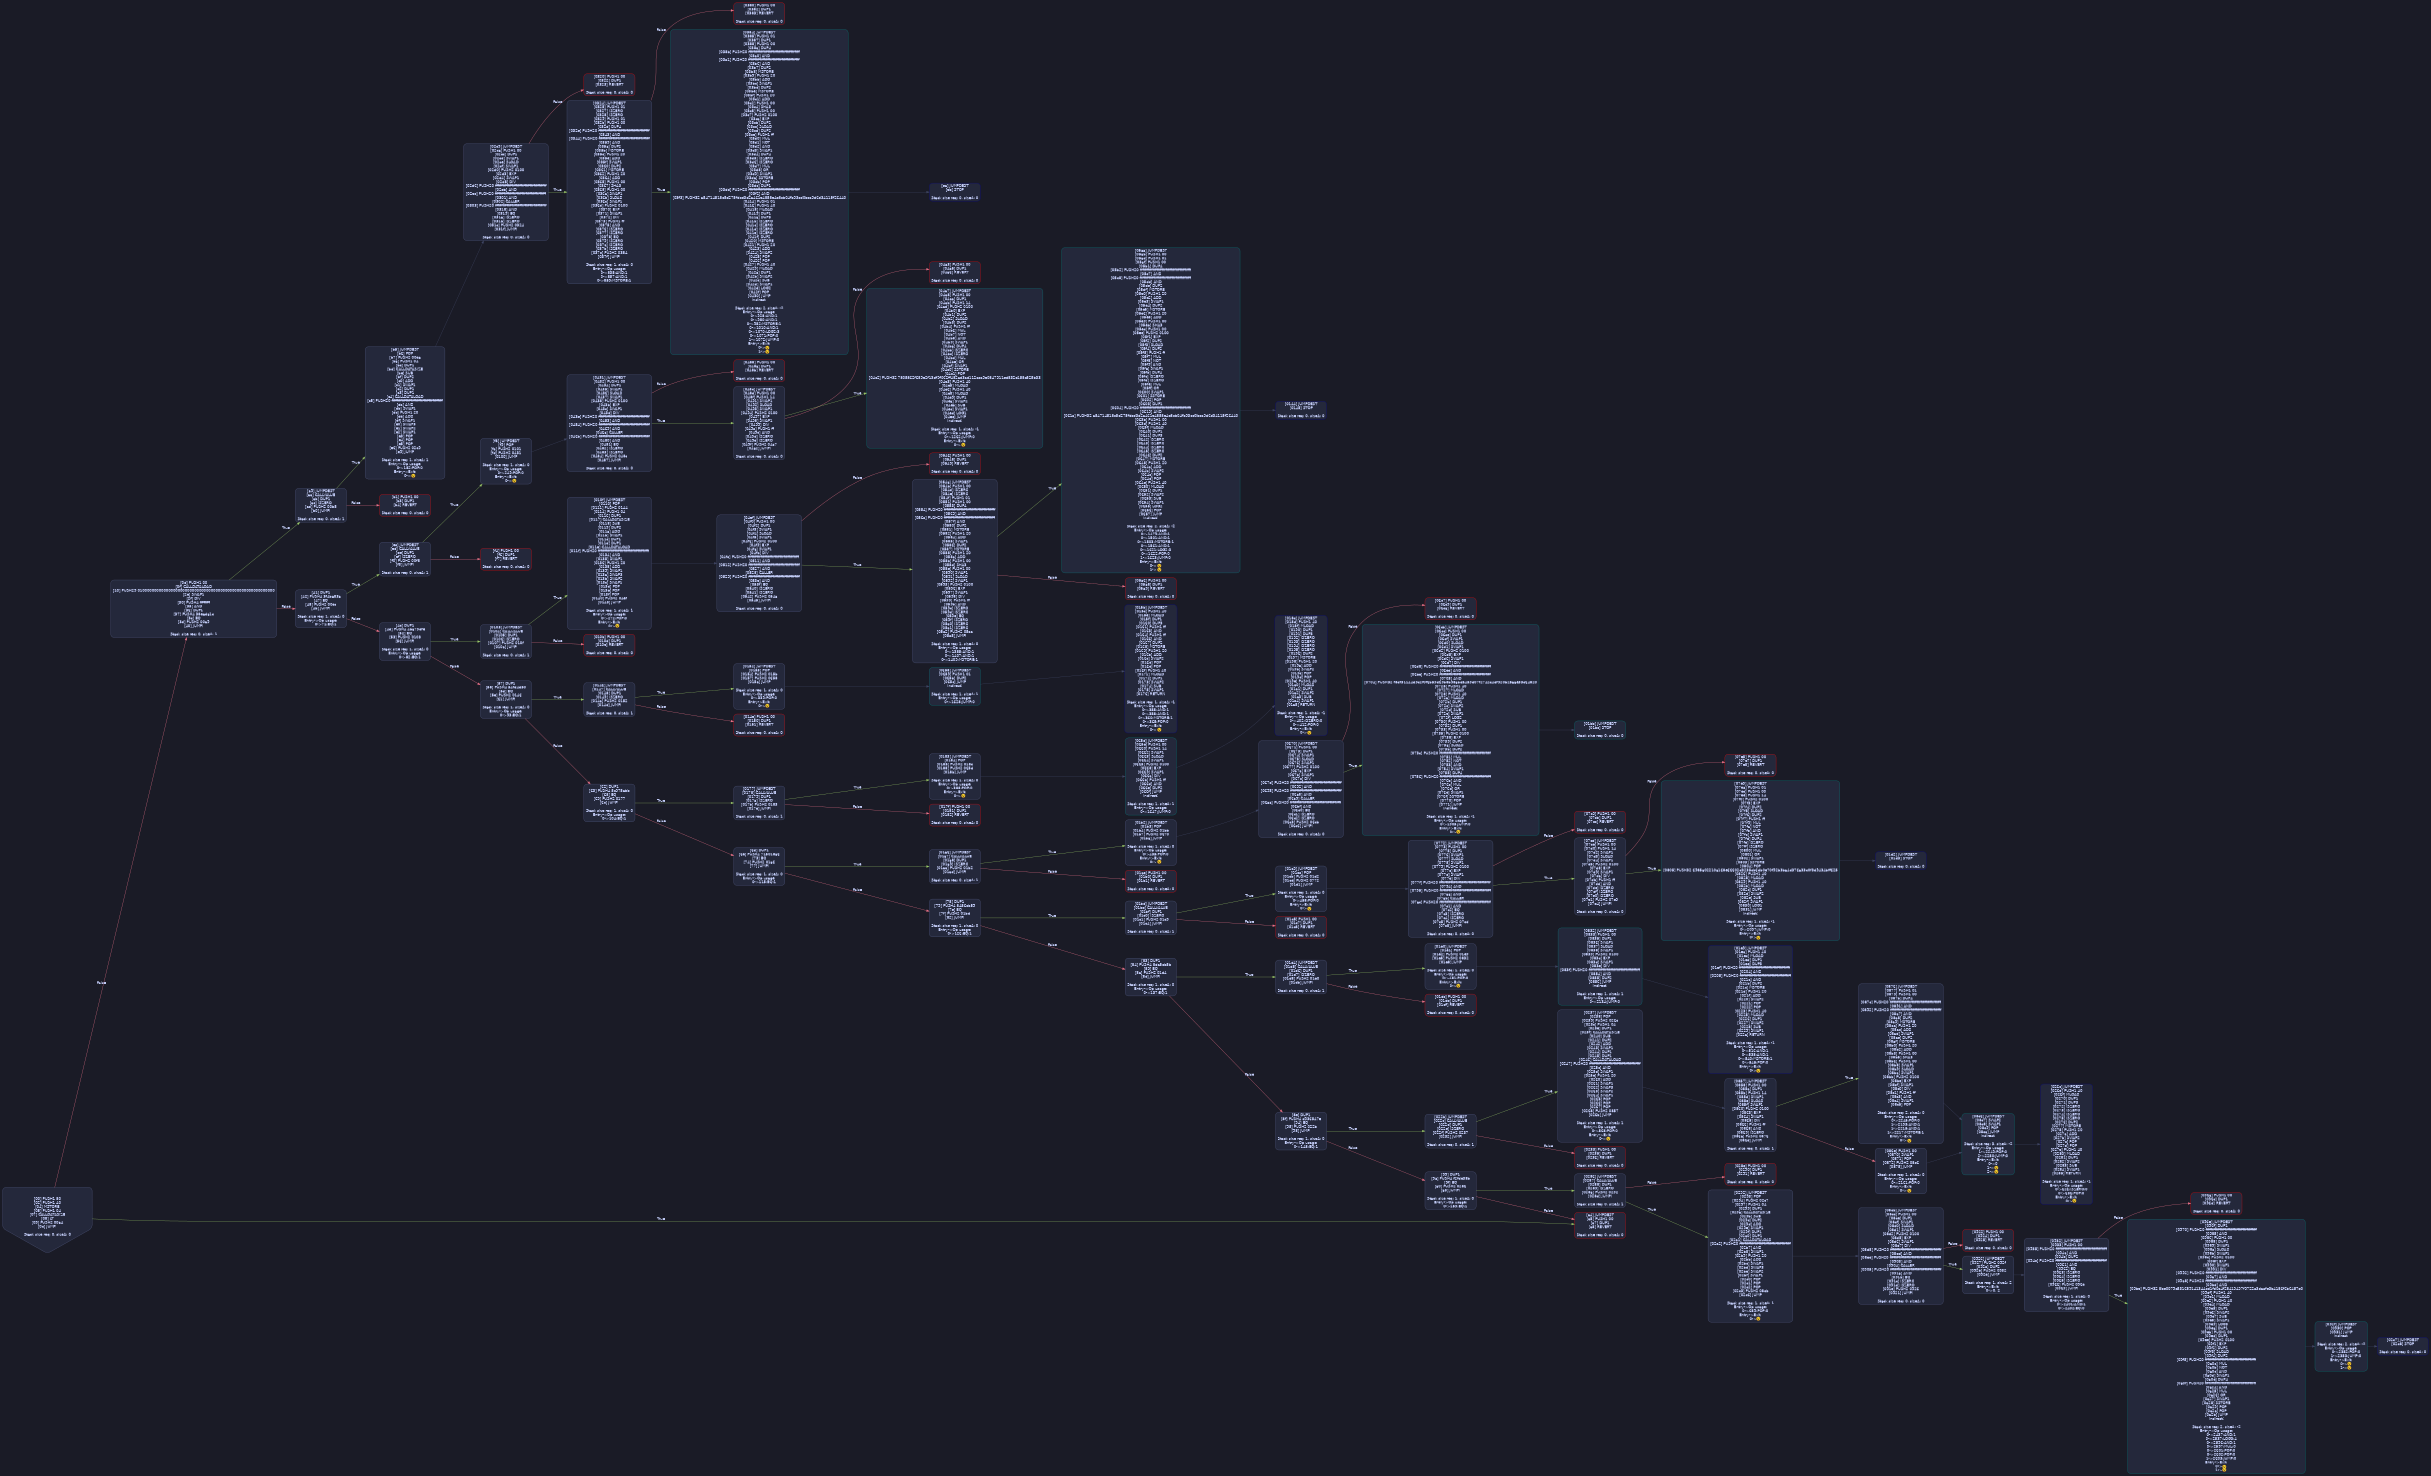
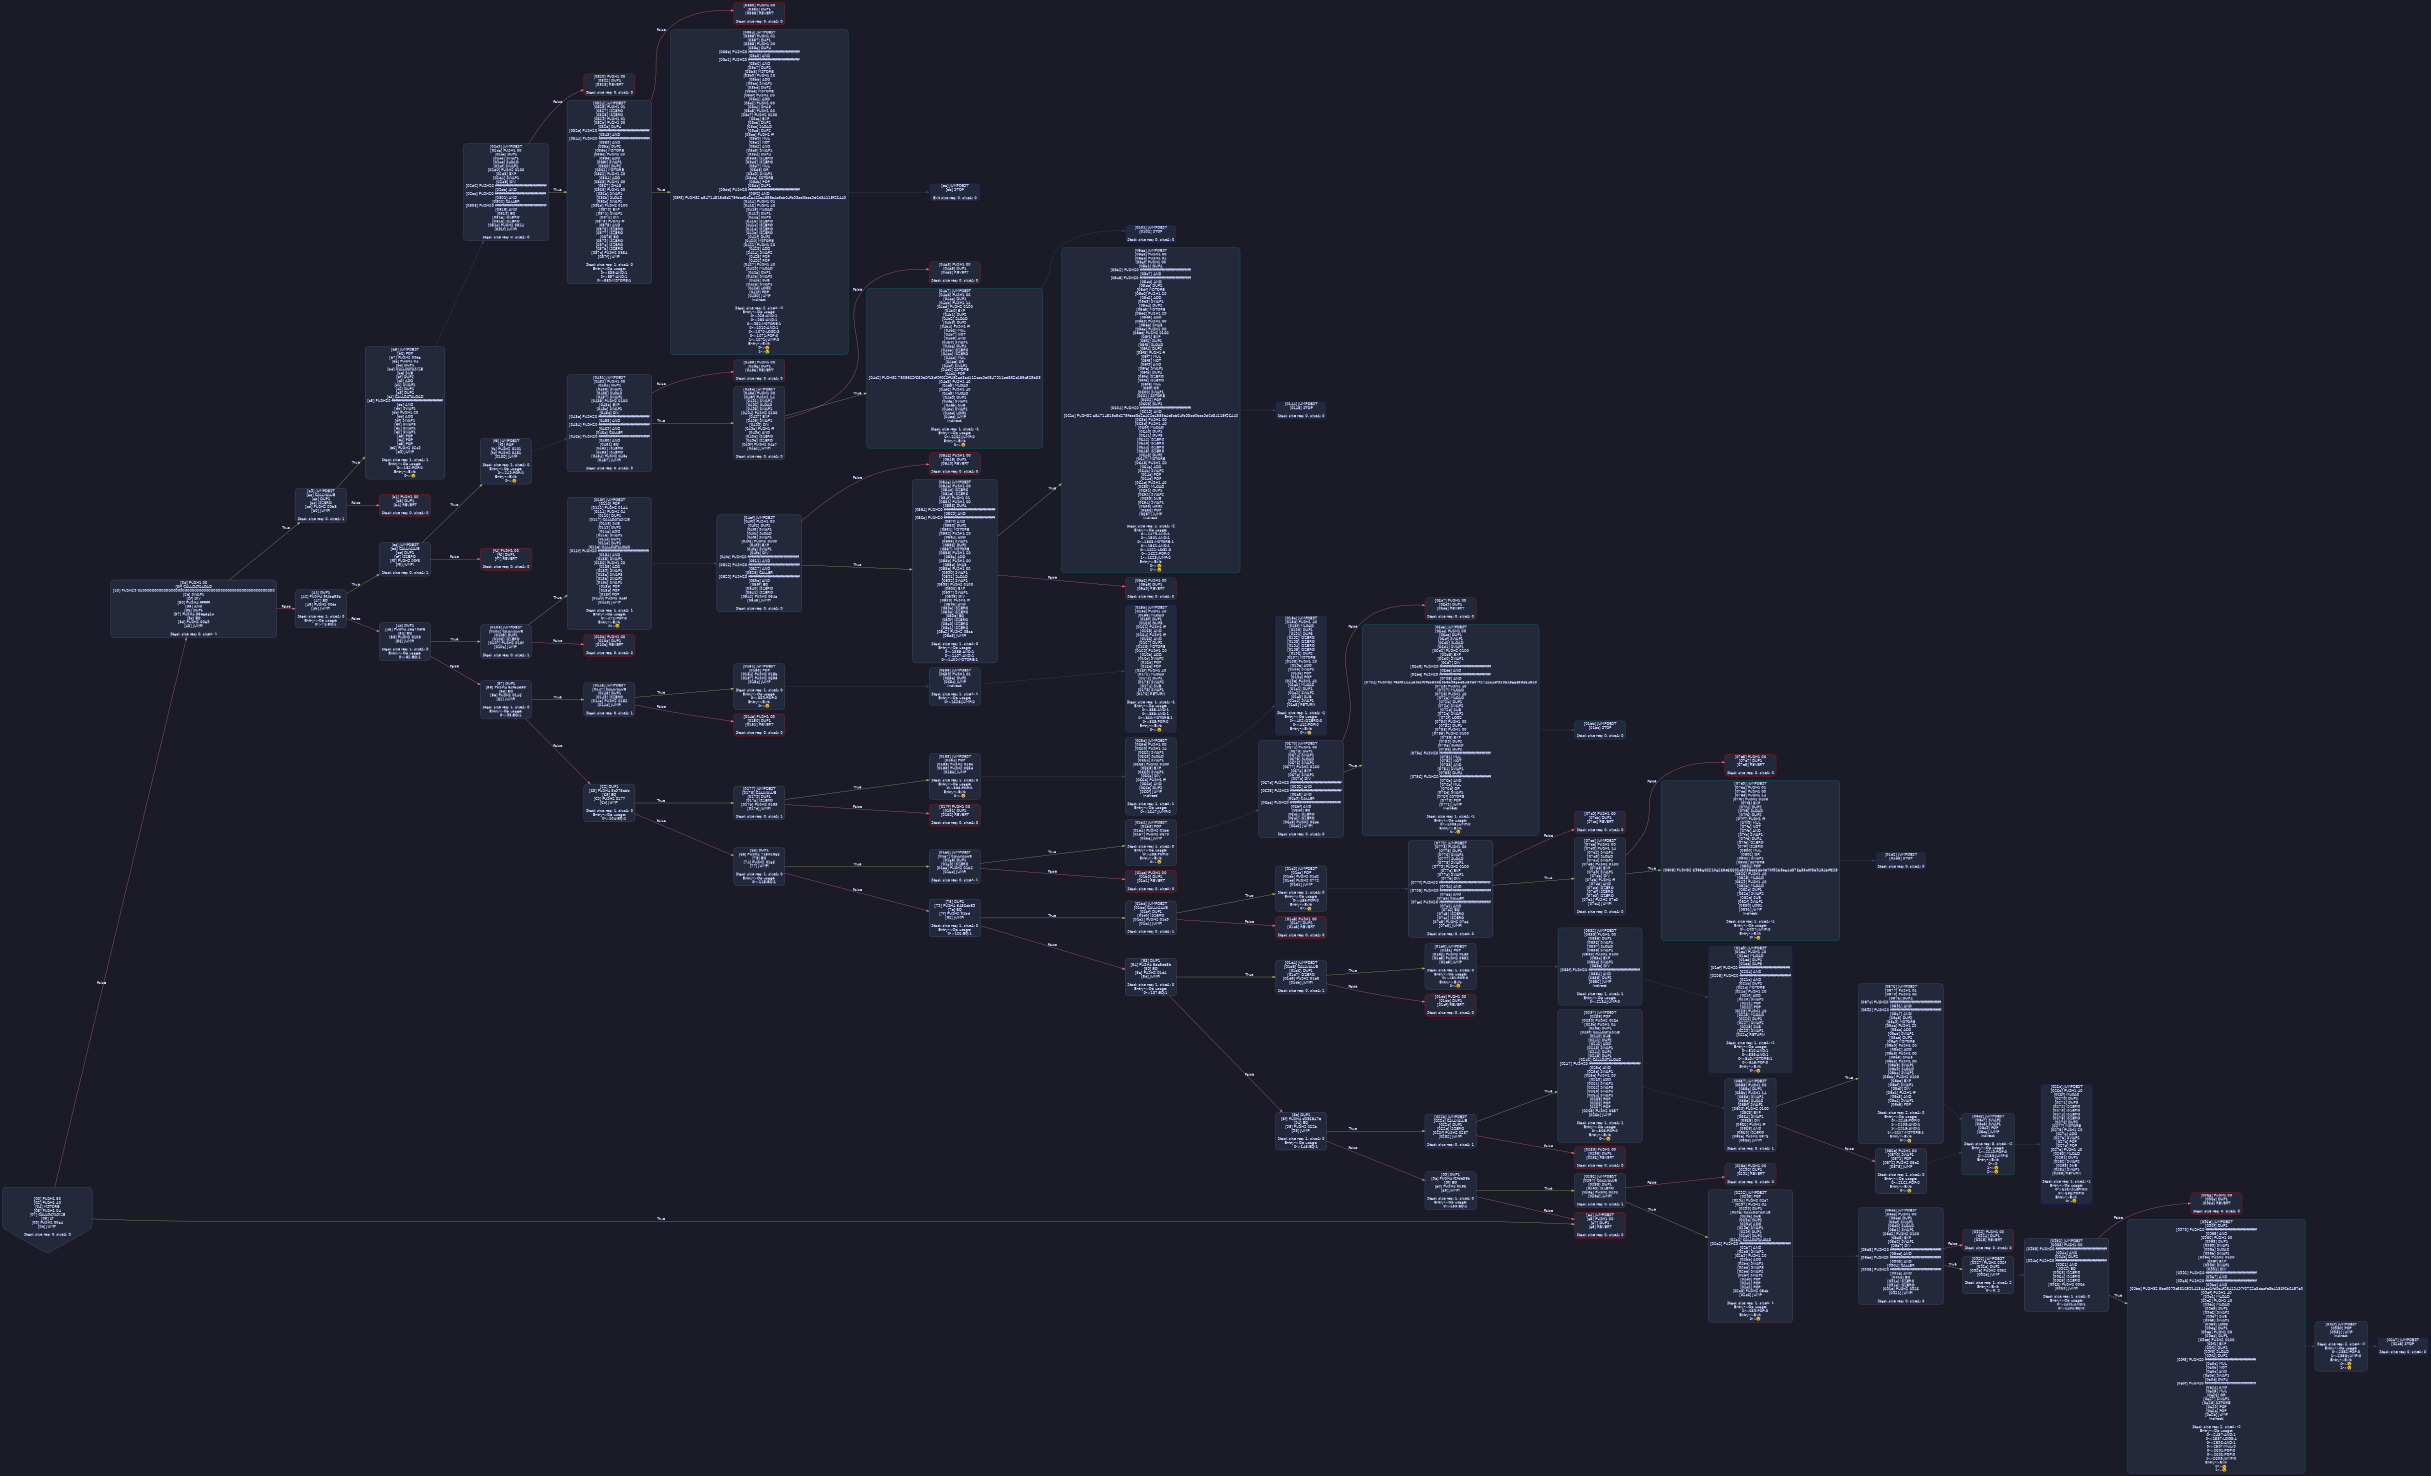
(955, 192) -> (955, 192)
none -> (1151, 234)
